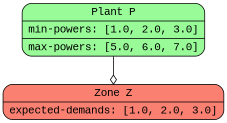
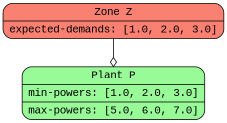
(113, 66) -> (113, 48)
